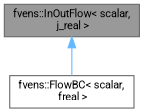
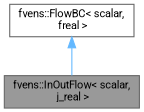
(72, 62) -> (72, 62)
